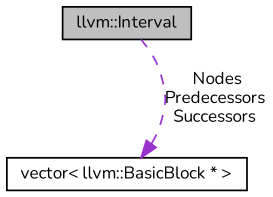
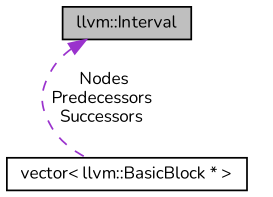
(165, 90) -> (43, 107)
